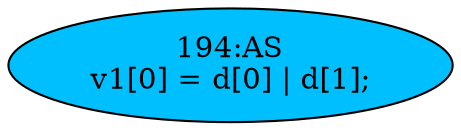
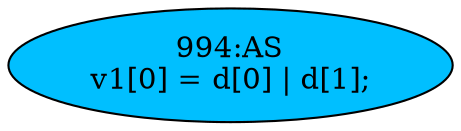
(231, 65) -> (231, 65)
